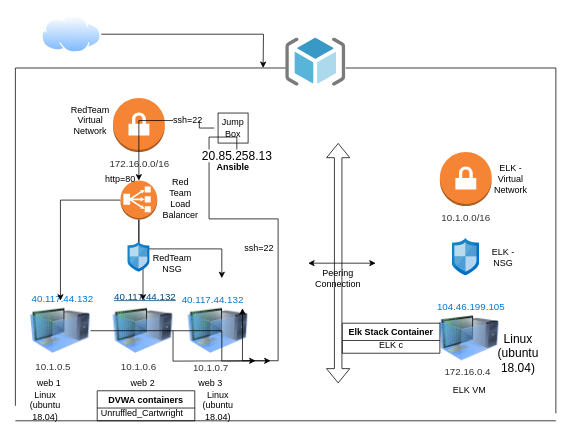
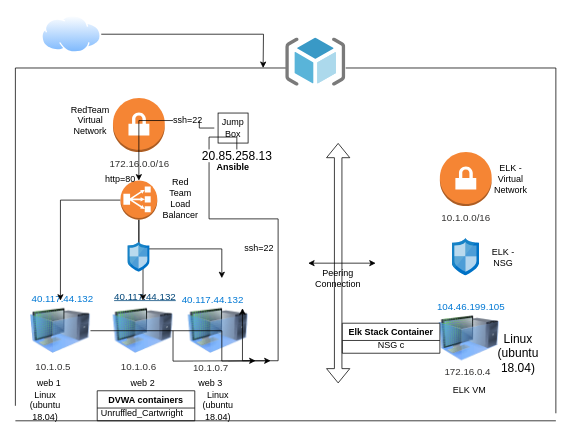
(172, 263) -> none
(391, 345) -> (391, 345)
